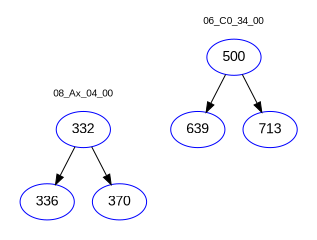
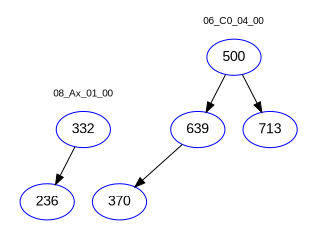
(234, 22) -> (234, 22)
(83, 94) -> (83, 94)
(99, 161) -> (162, 162)
(47, 202) -> (47, 202)
